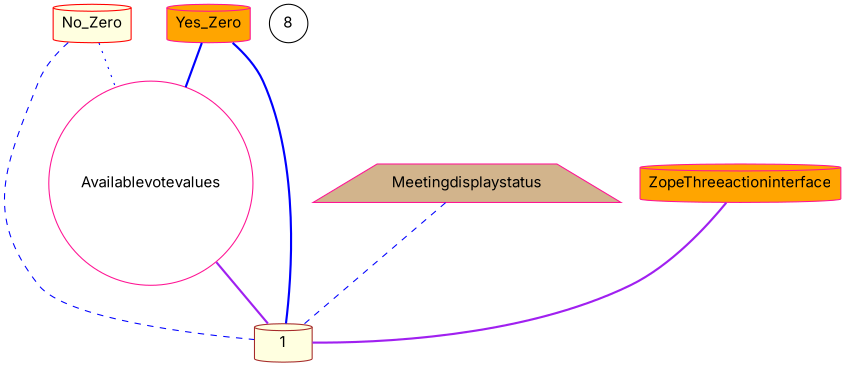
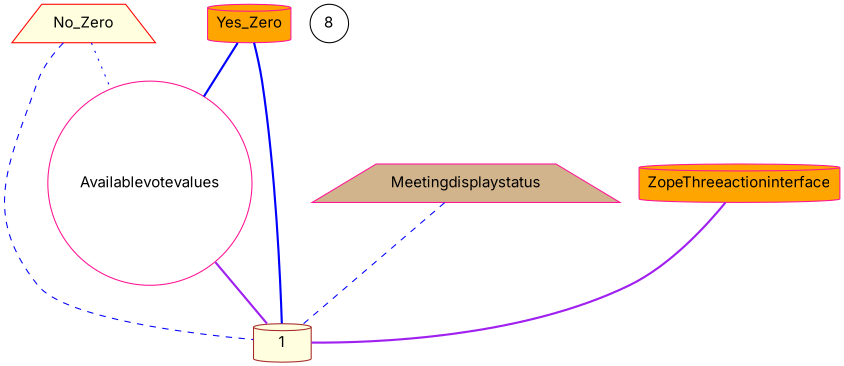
(92, 23) -> (84, 23)
